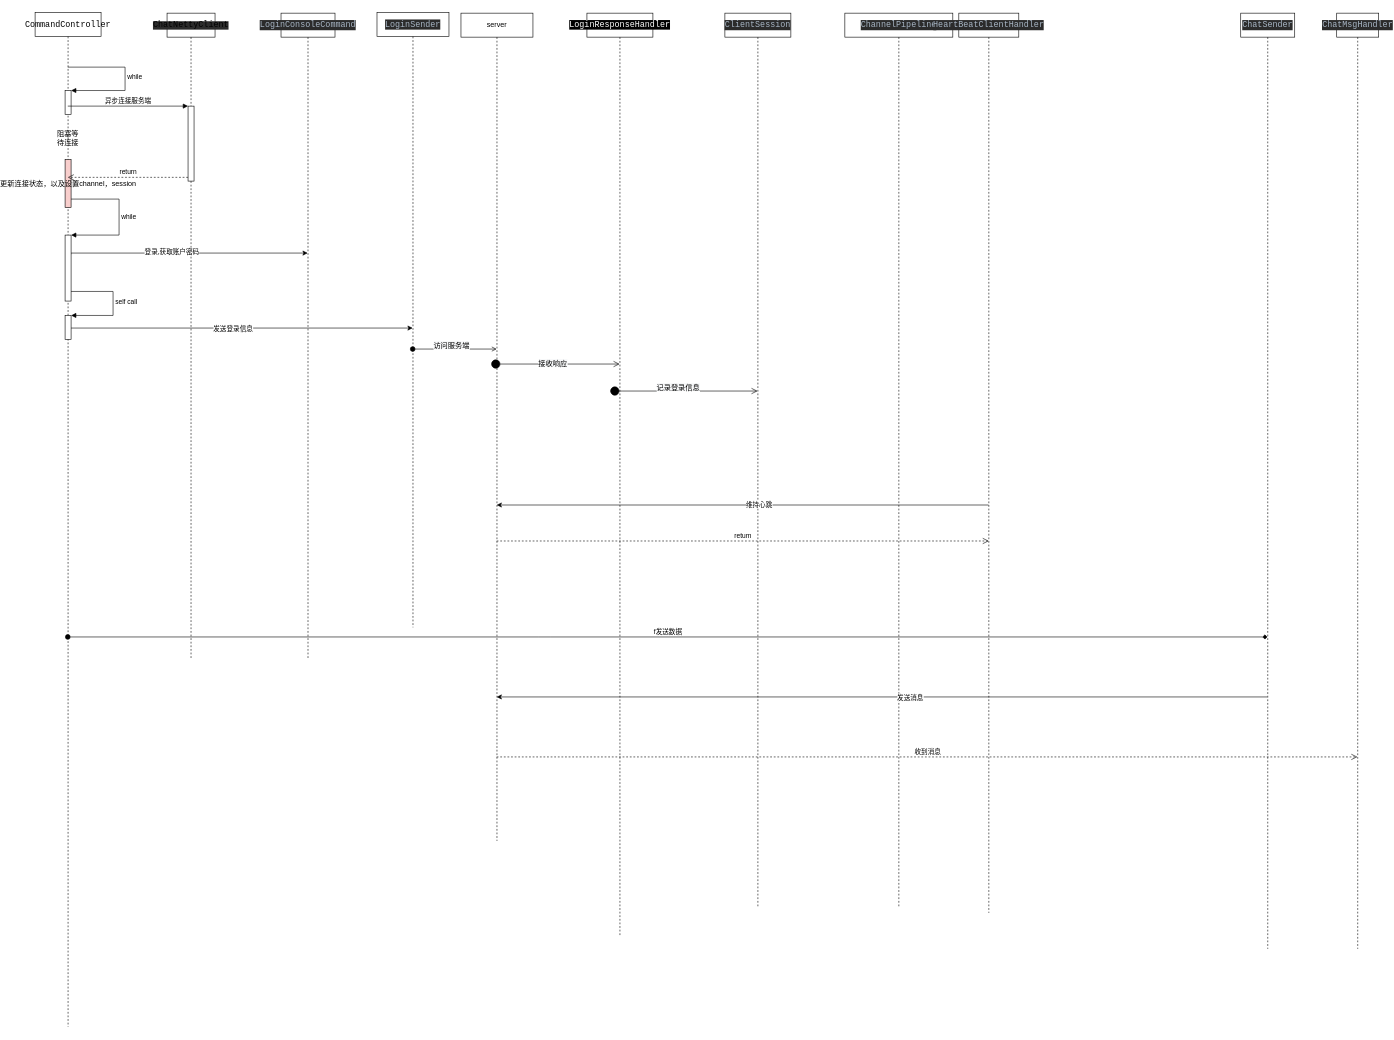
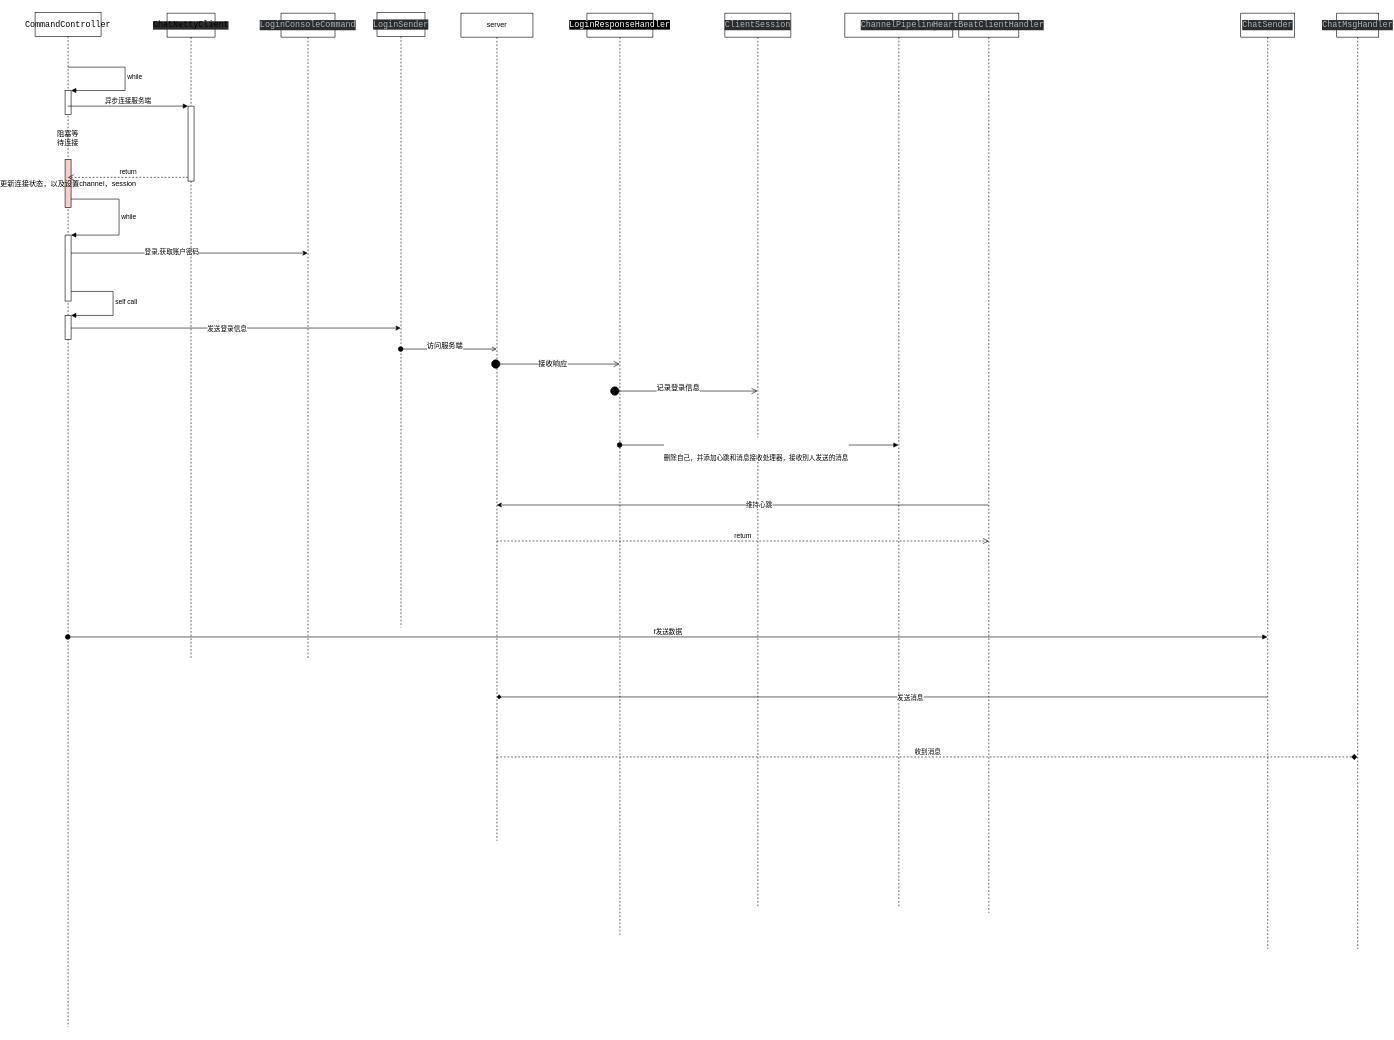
(413, 320) -> (401, 320)
none -> (892, 445)
(1261, 637) -> (1261, 637)
(502, 697) -> (502, 697)
(1353, 757) -> (1351, 757)
